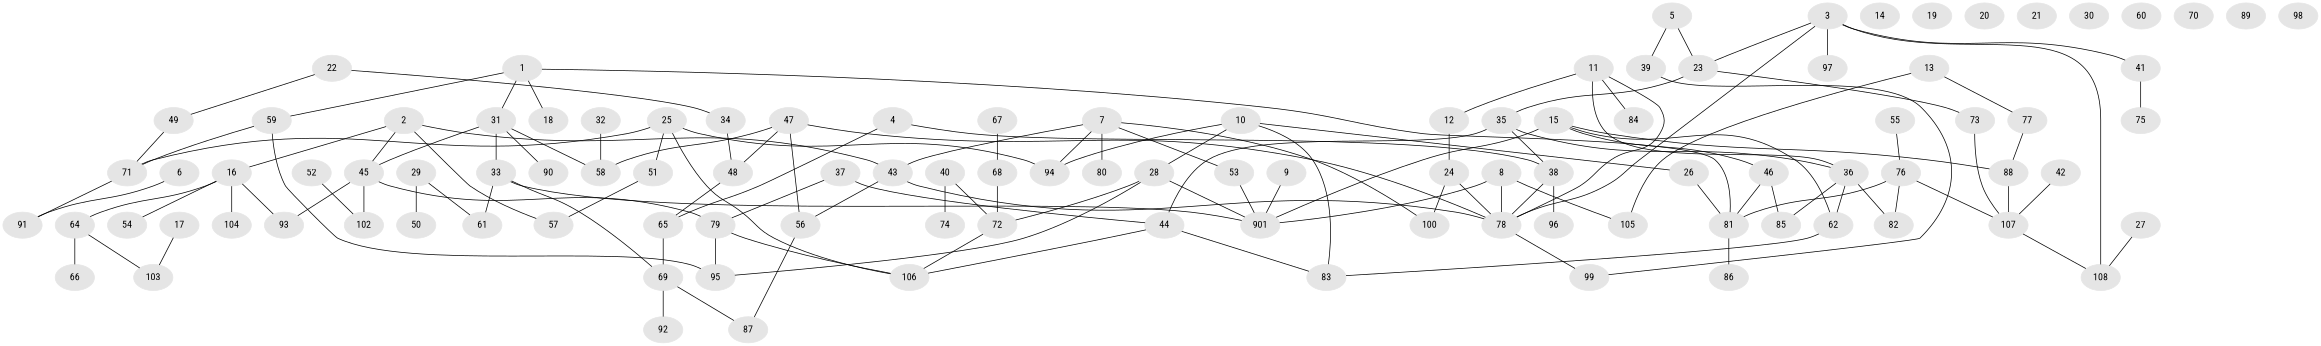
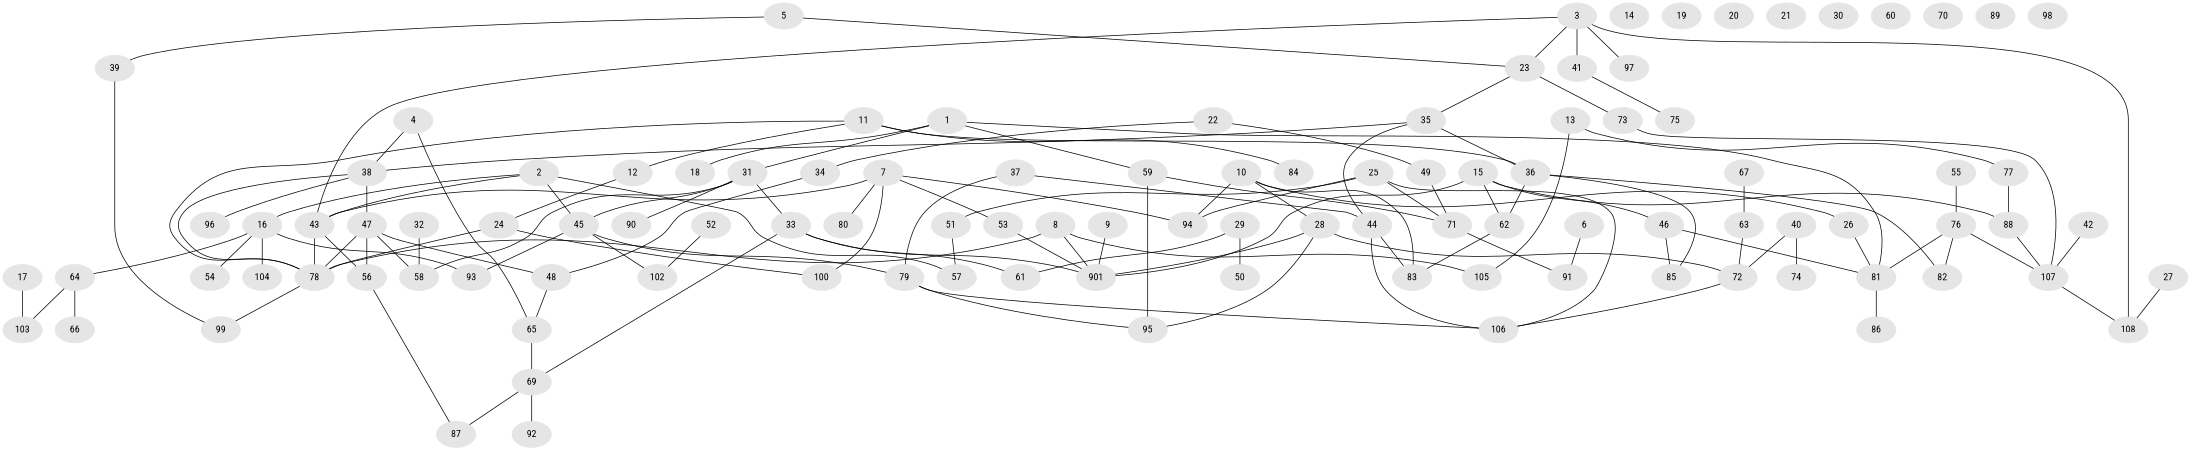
(1680, 129) -> (906, 47)
(997, 173) -> (1744, 225)
none -> (367, 199)
